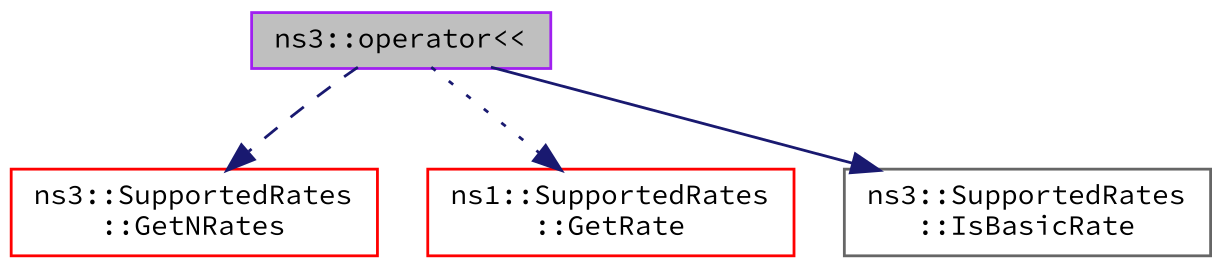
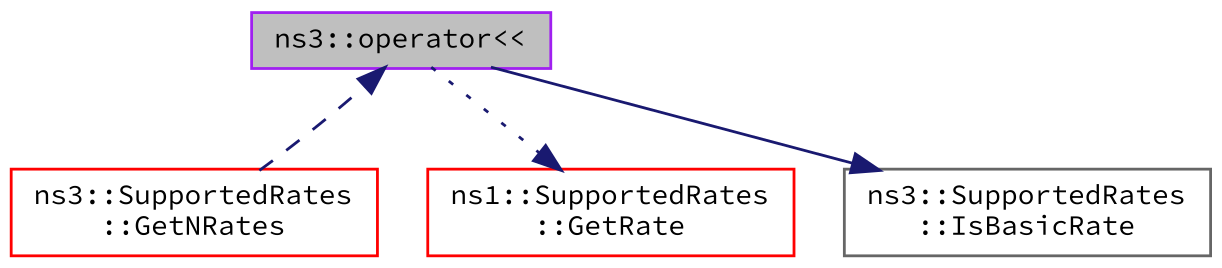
(302, 108) -> (313, 130)
